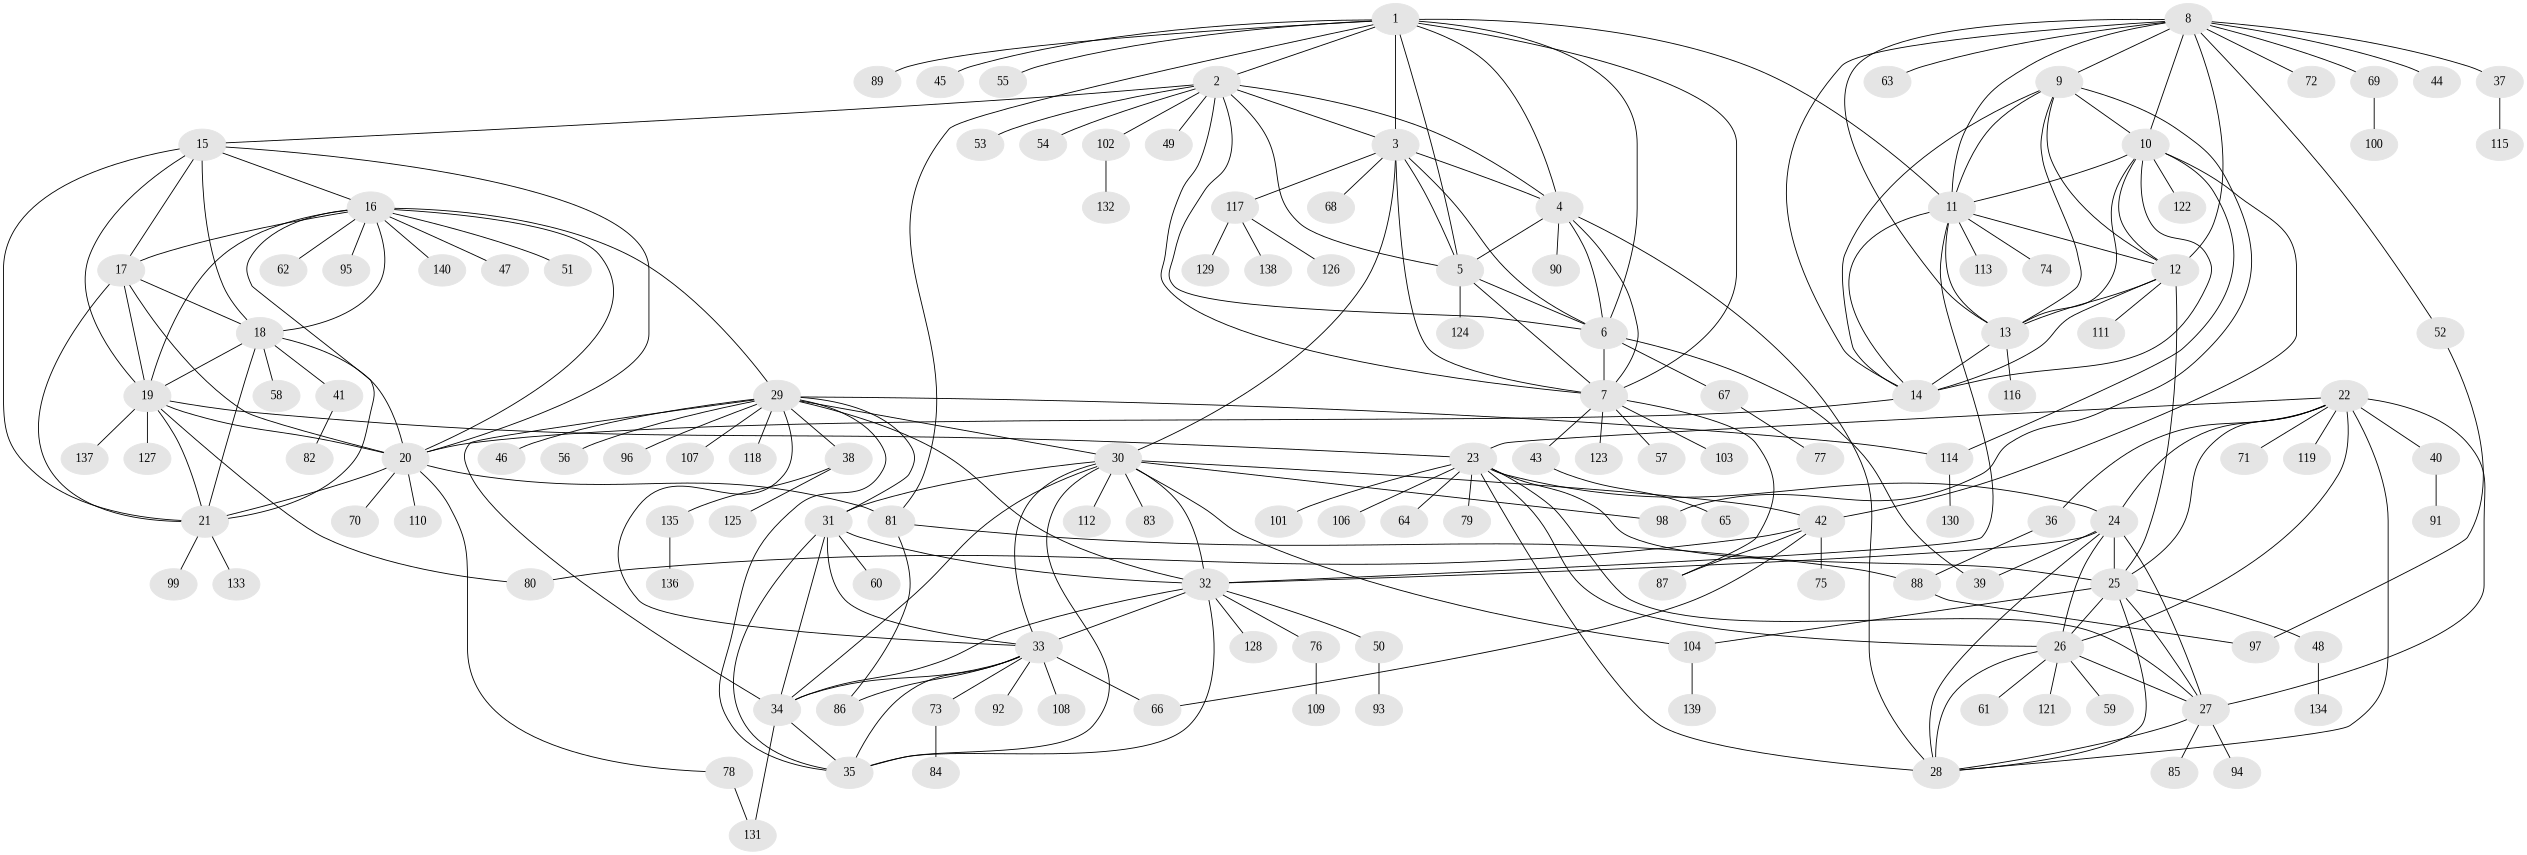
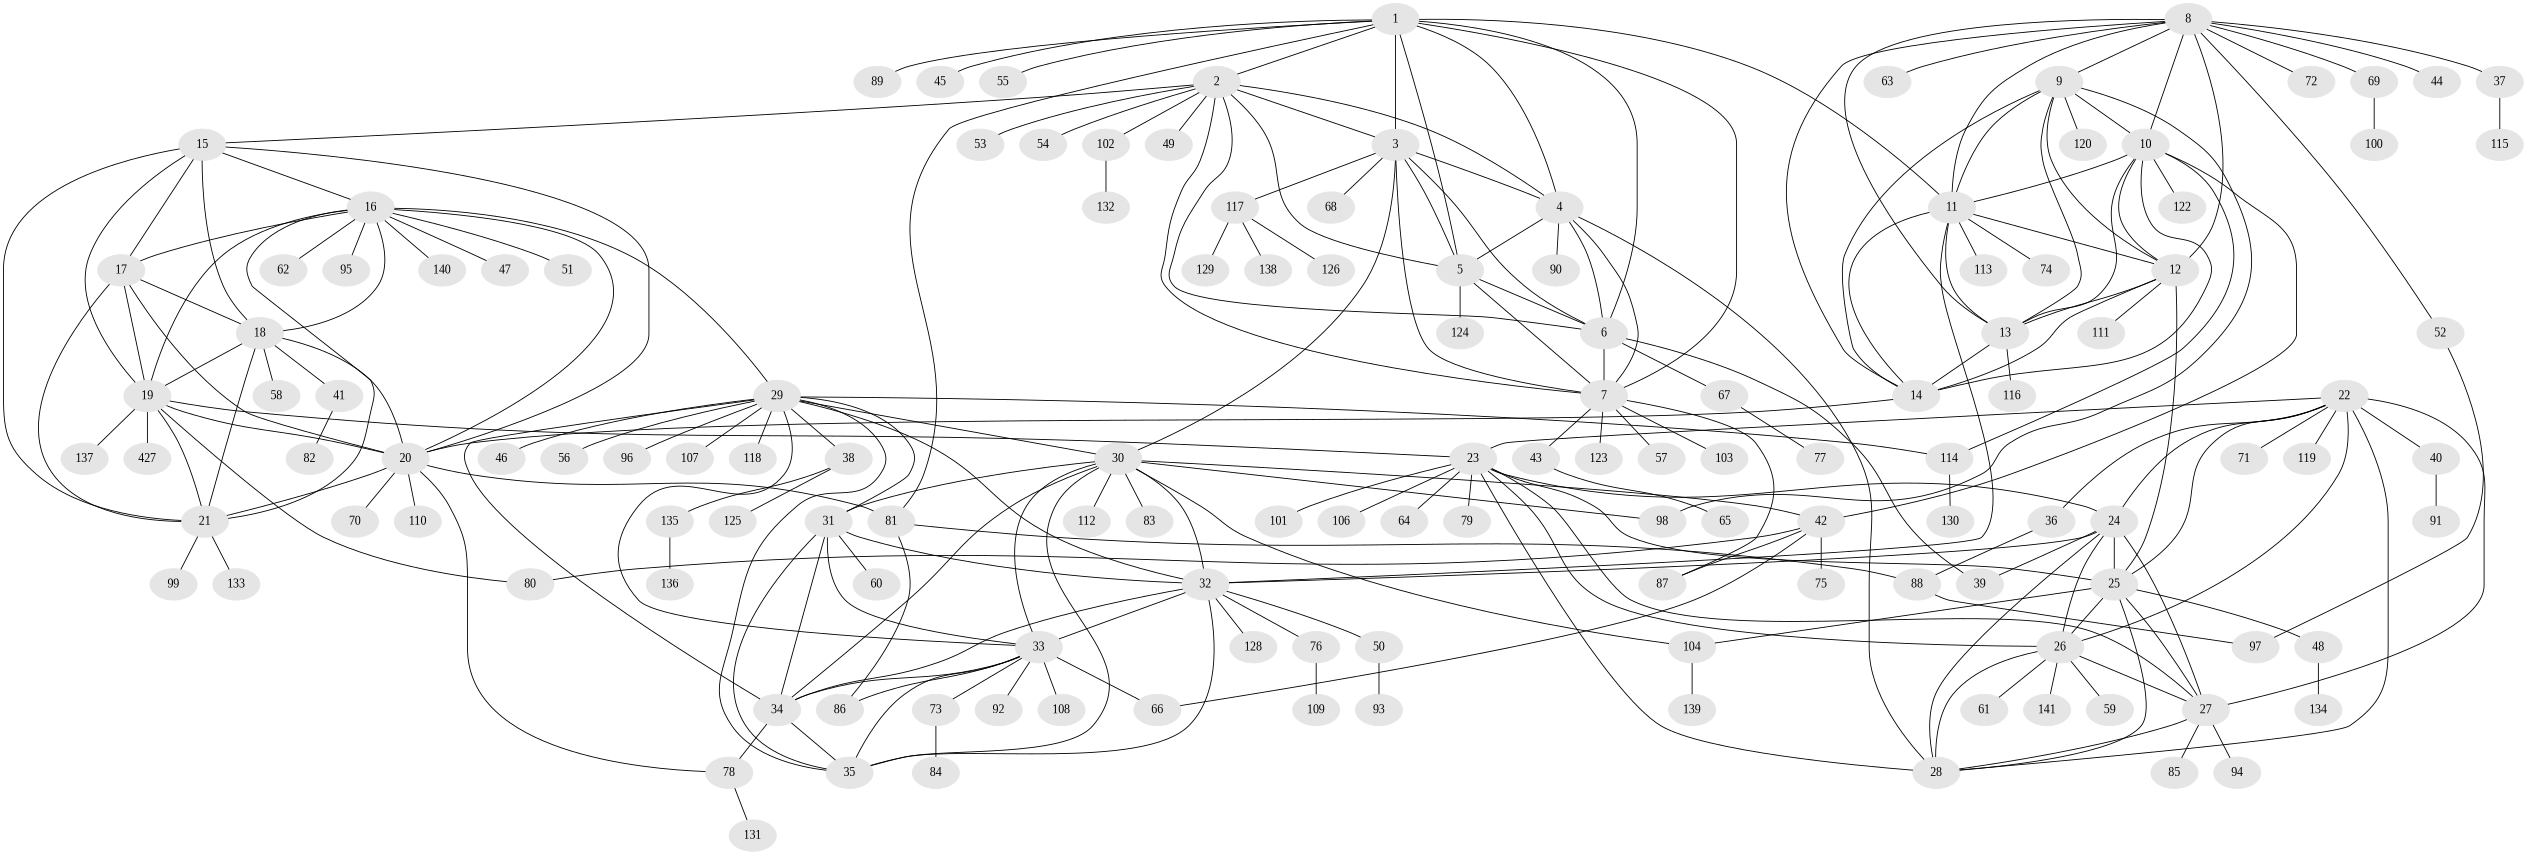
none -> (2083, 145)
(147, 459) -> (147, 459)
(2047, 710) -> (2047, 710)
(765, 773) -> (747, 749)
